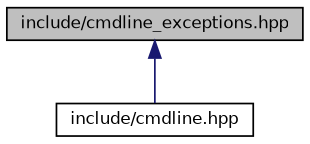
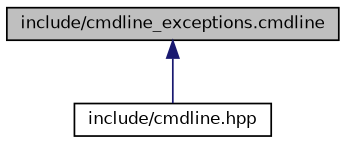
(155, 24) -> (173, 24)
